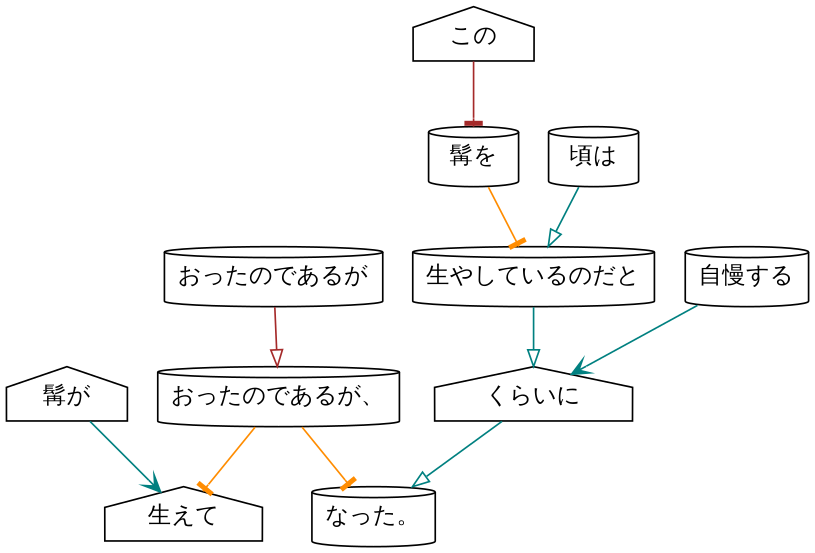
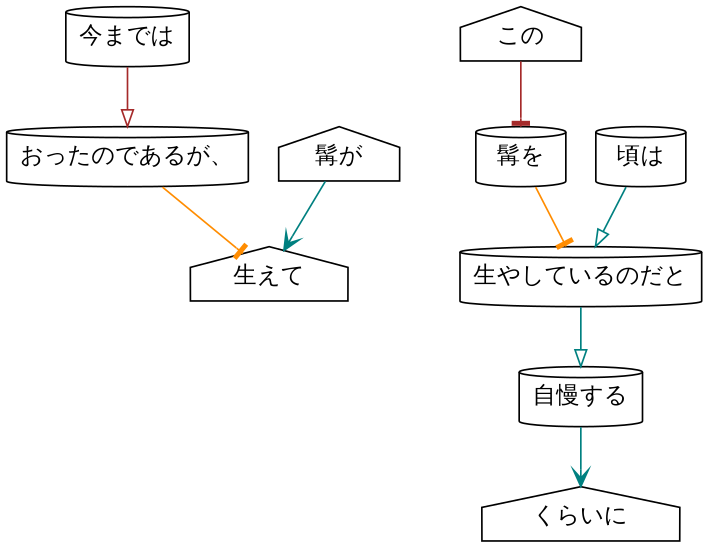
(274, 277) -> (128, 37)
(534, 328) -> (581, 328)
(374, 517) -> none
